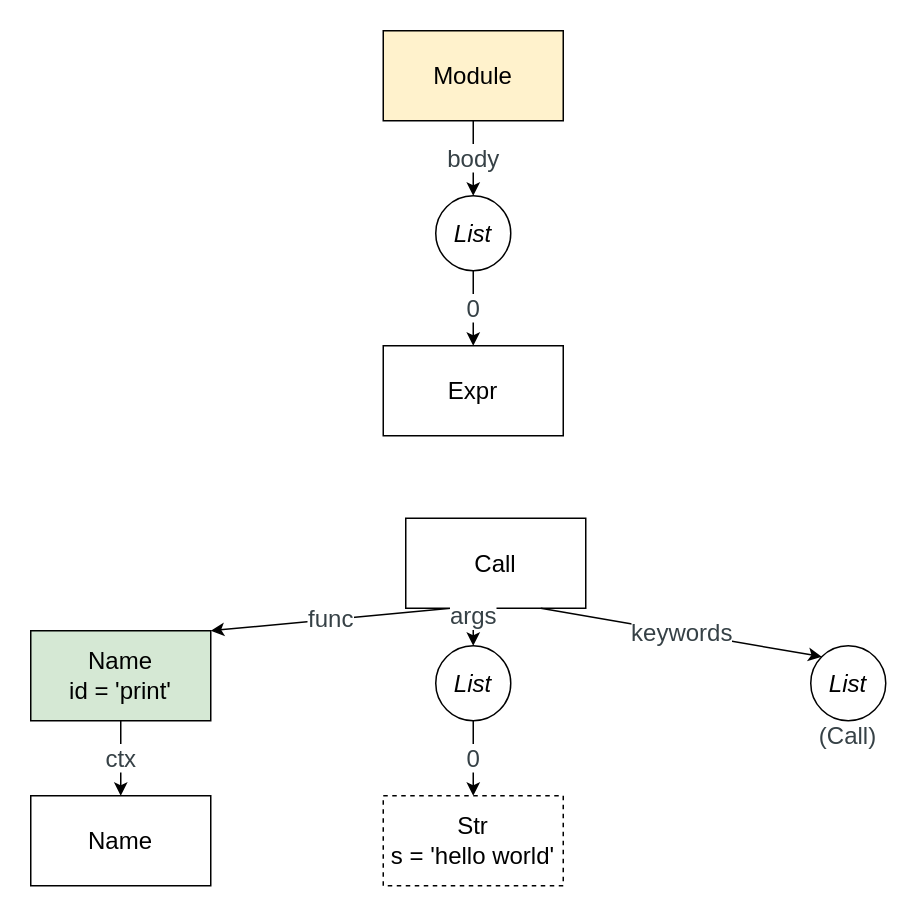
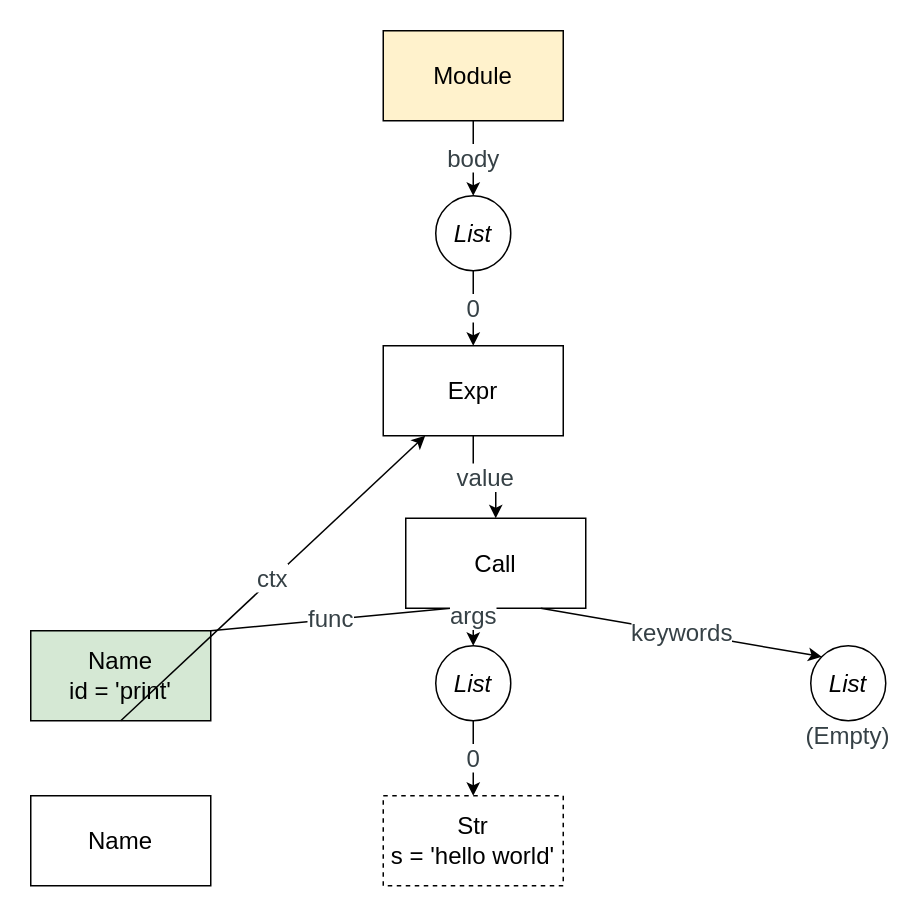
none -> (479, 477)
(222, 630) -> (212, 631)
(848, 736) -> (848, 736)
(121, 753) -> (200, 647)
